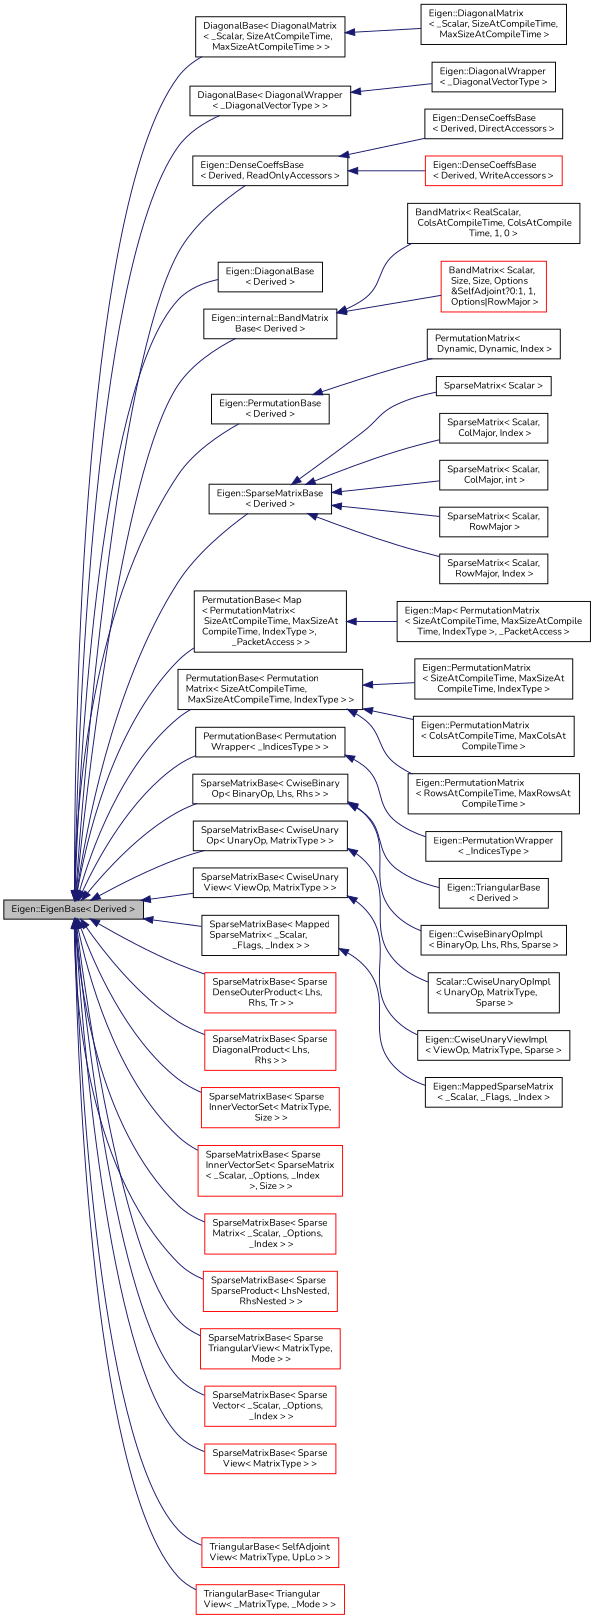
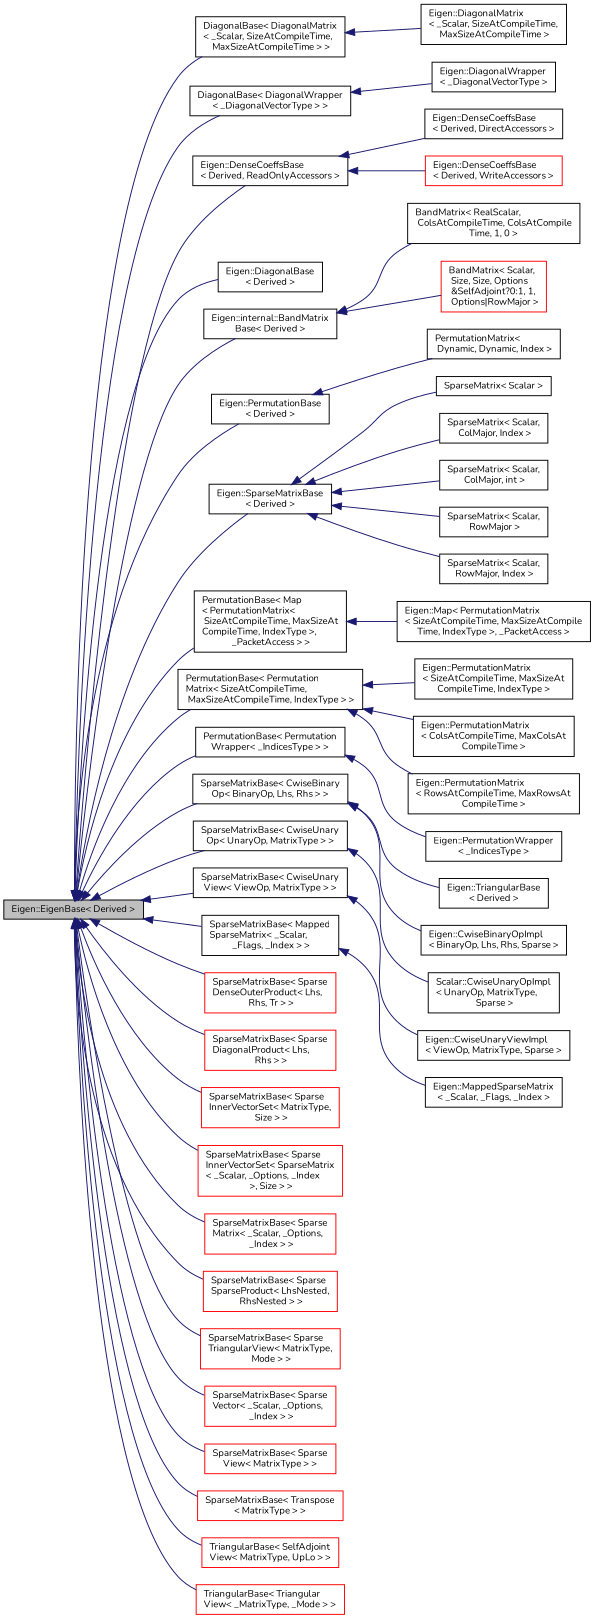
none -> (270, 1506)
